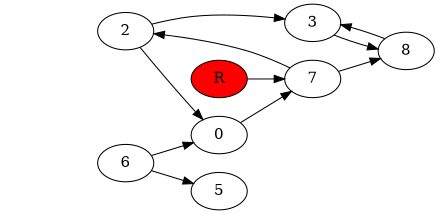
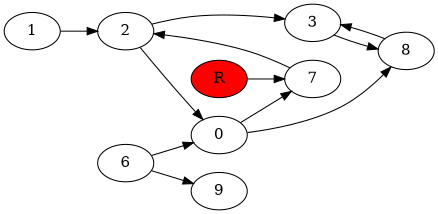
none -> (32, 31)
(355, 66) -> (321, 116)
(219, 191) -> (219, 191)
